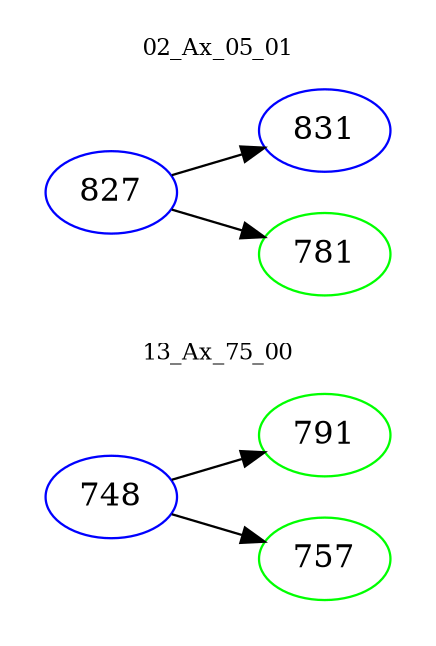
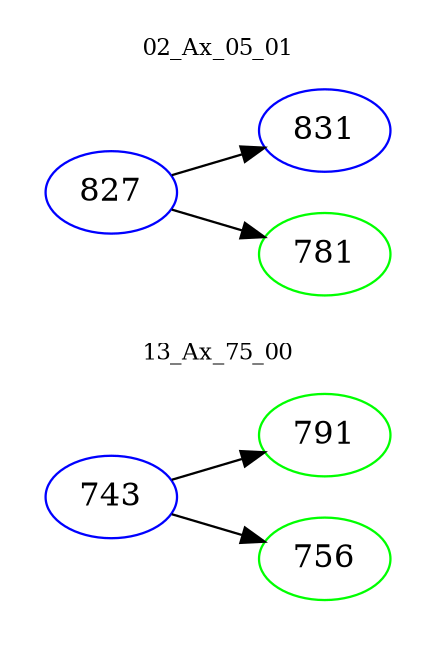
(111, 497) -> (111, 497)
(325, 559) -> (325, 559)
